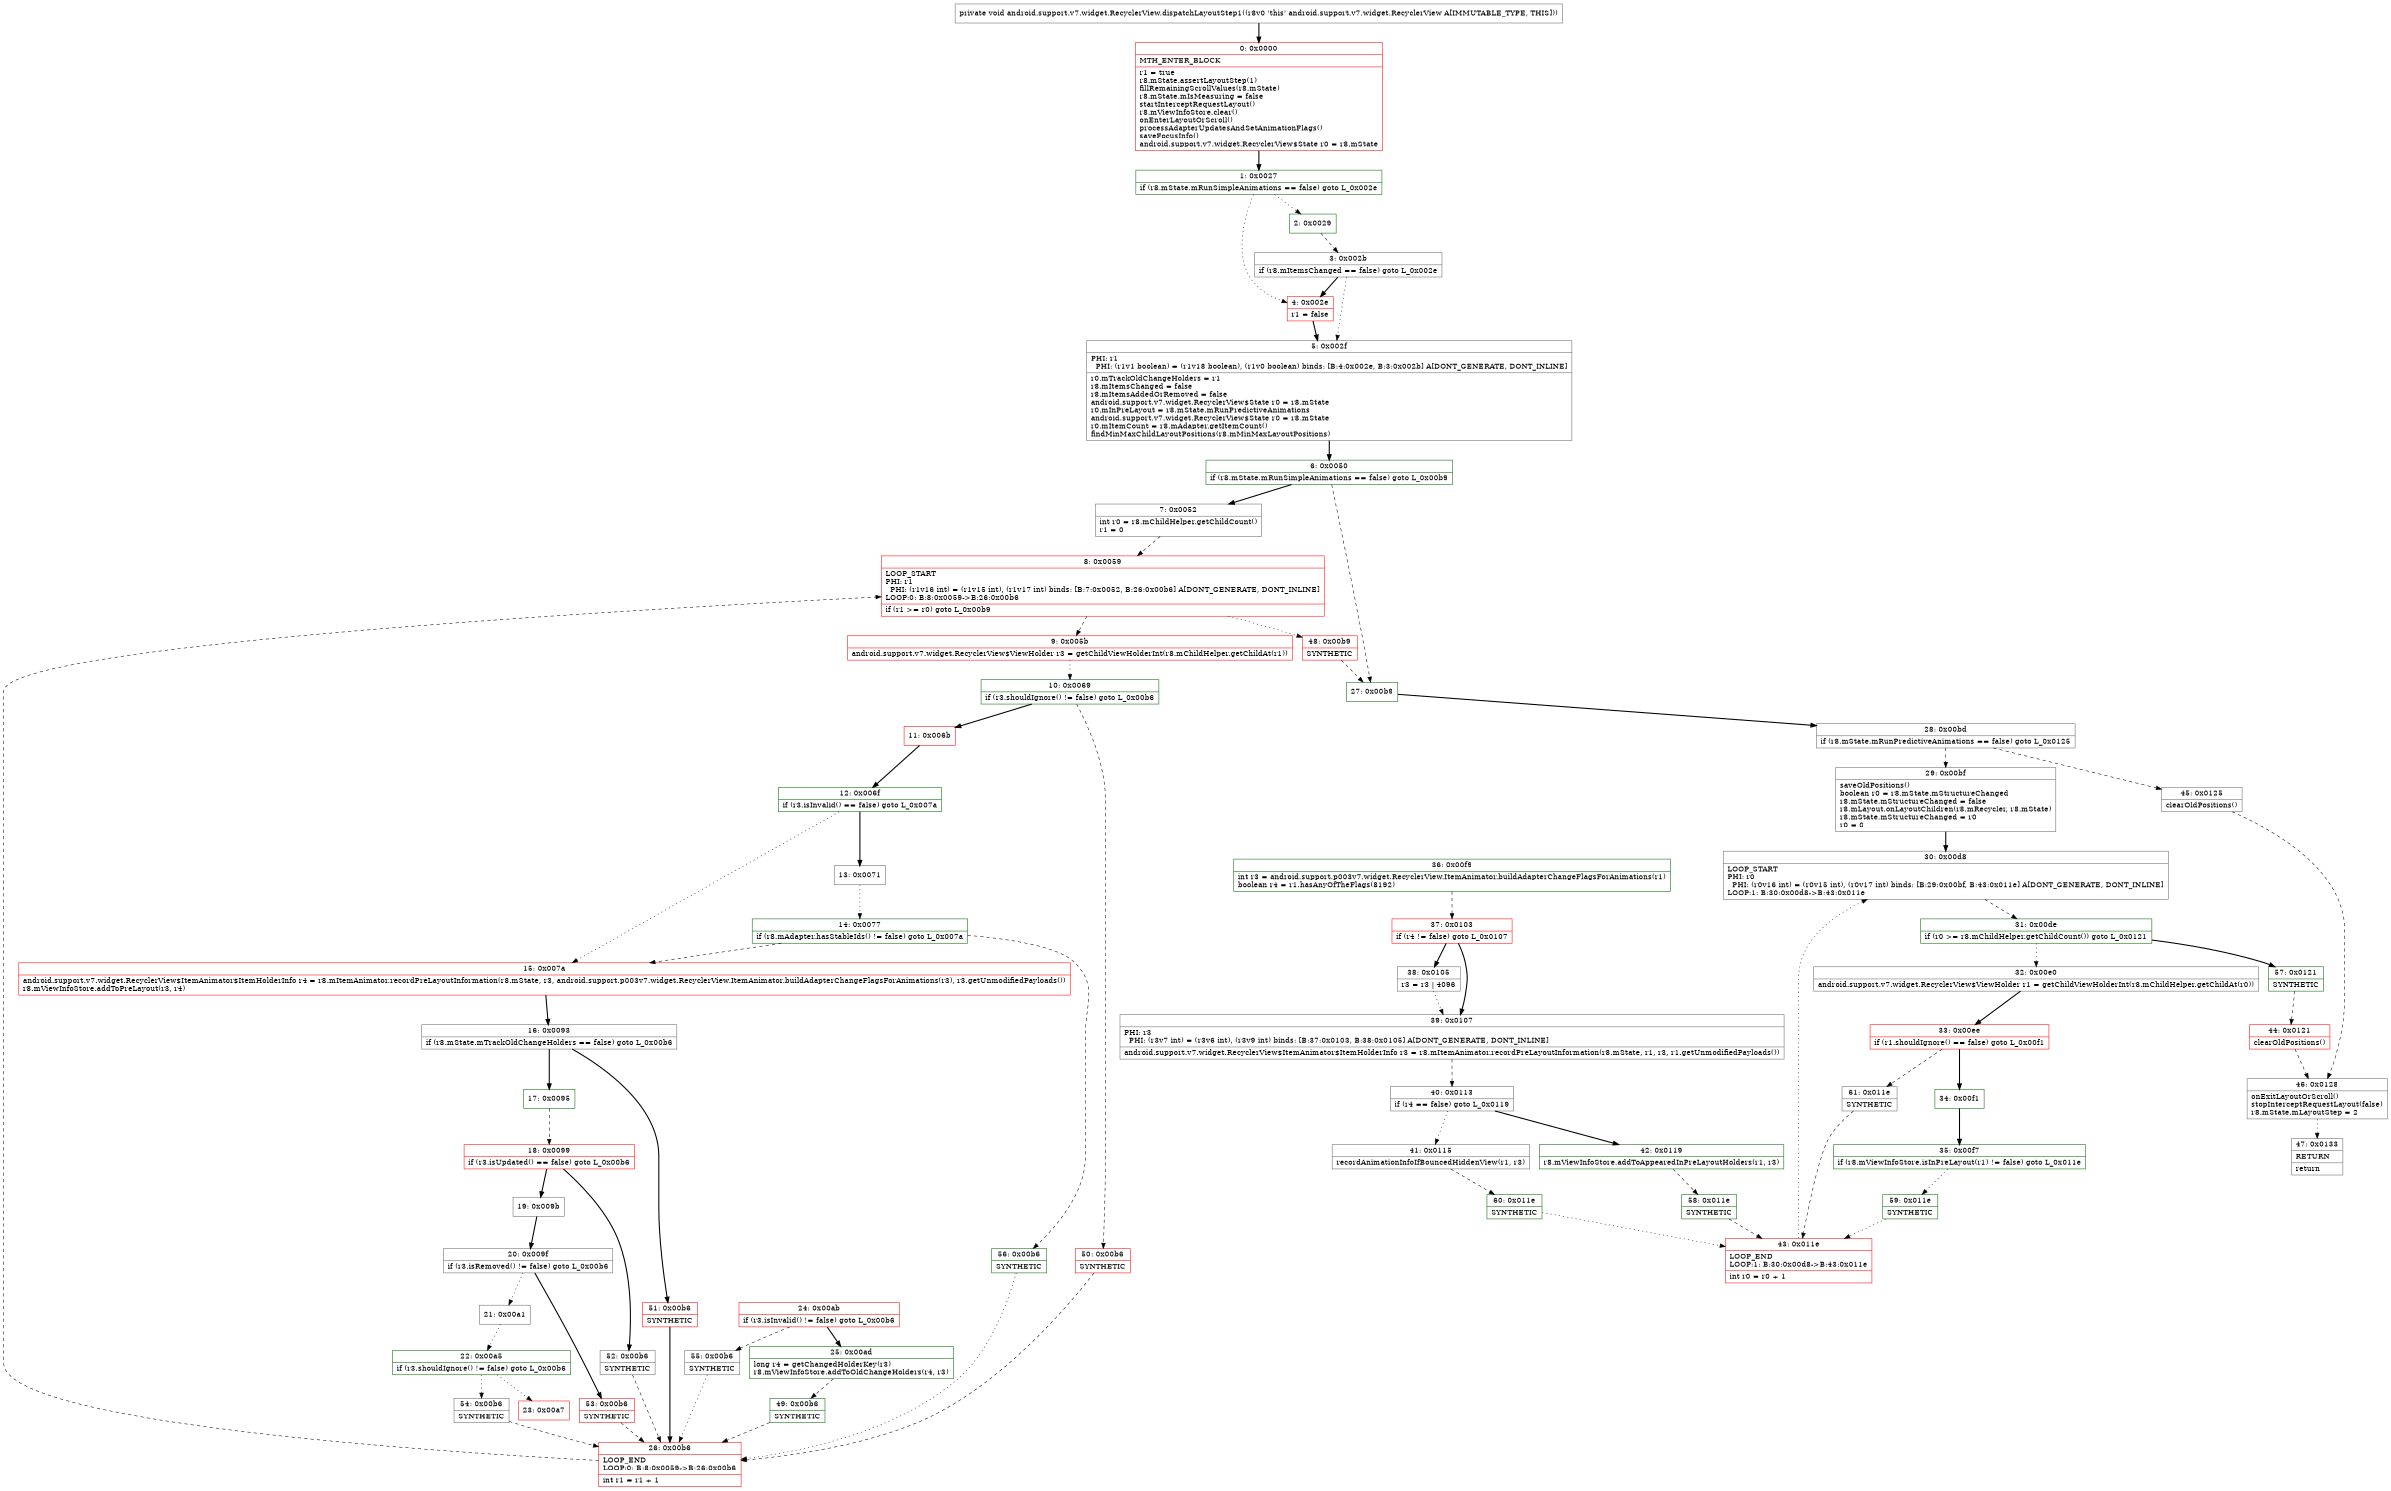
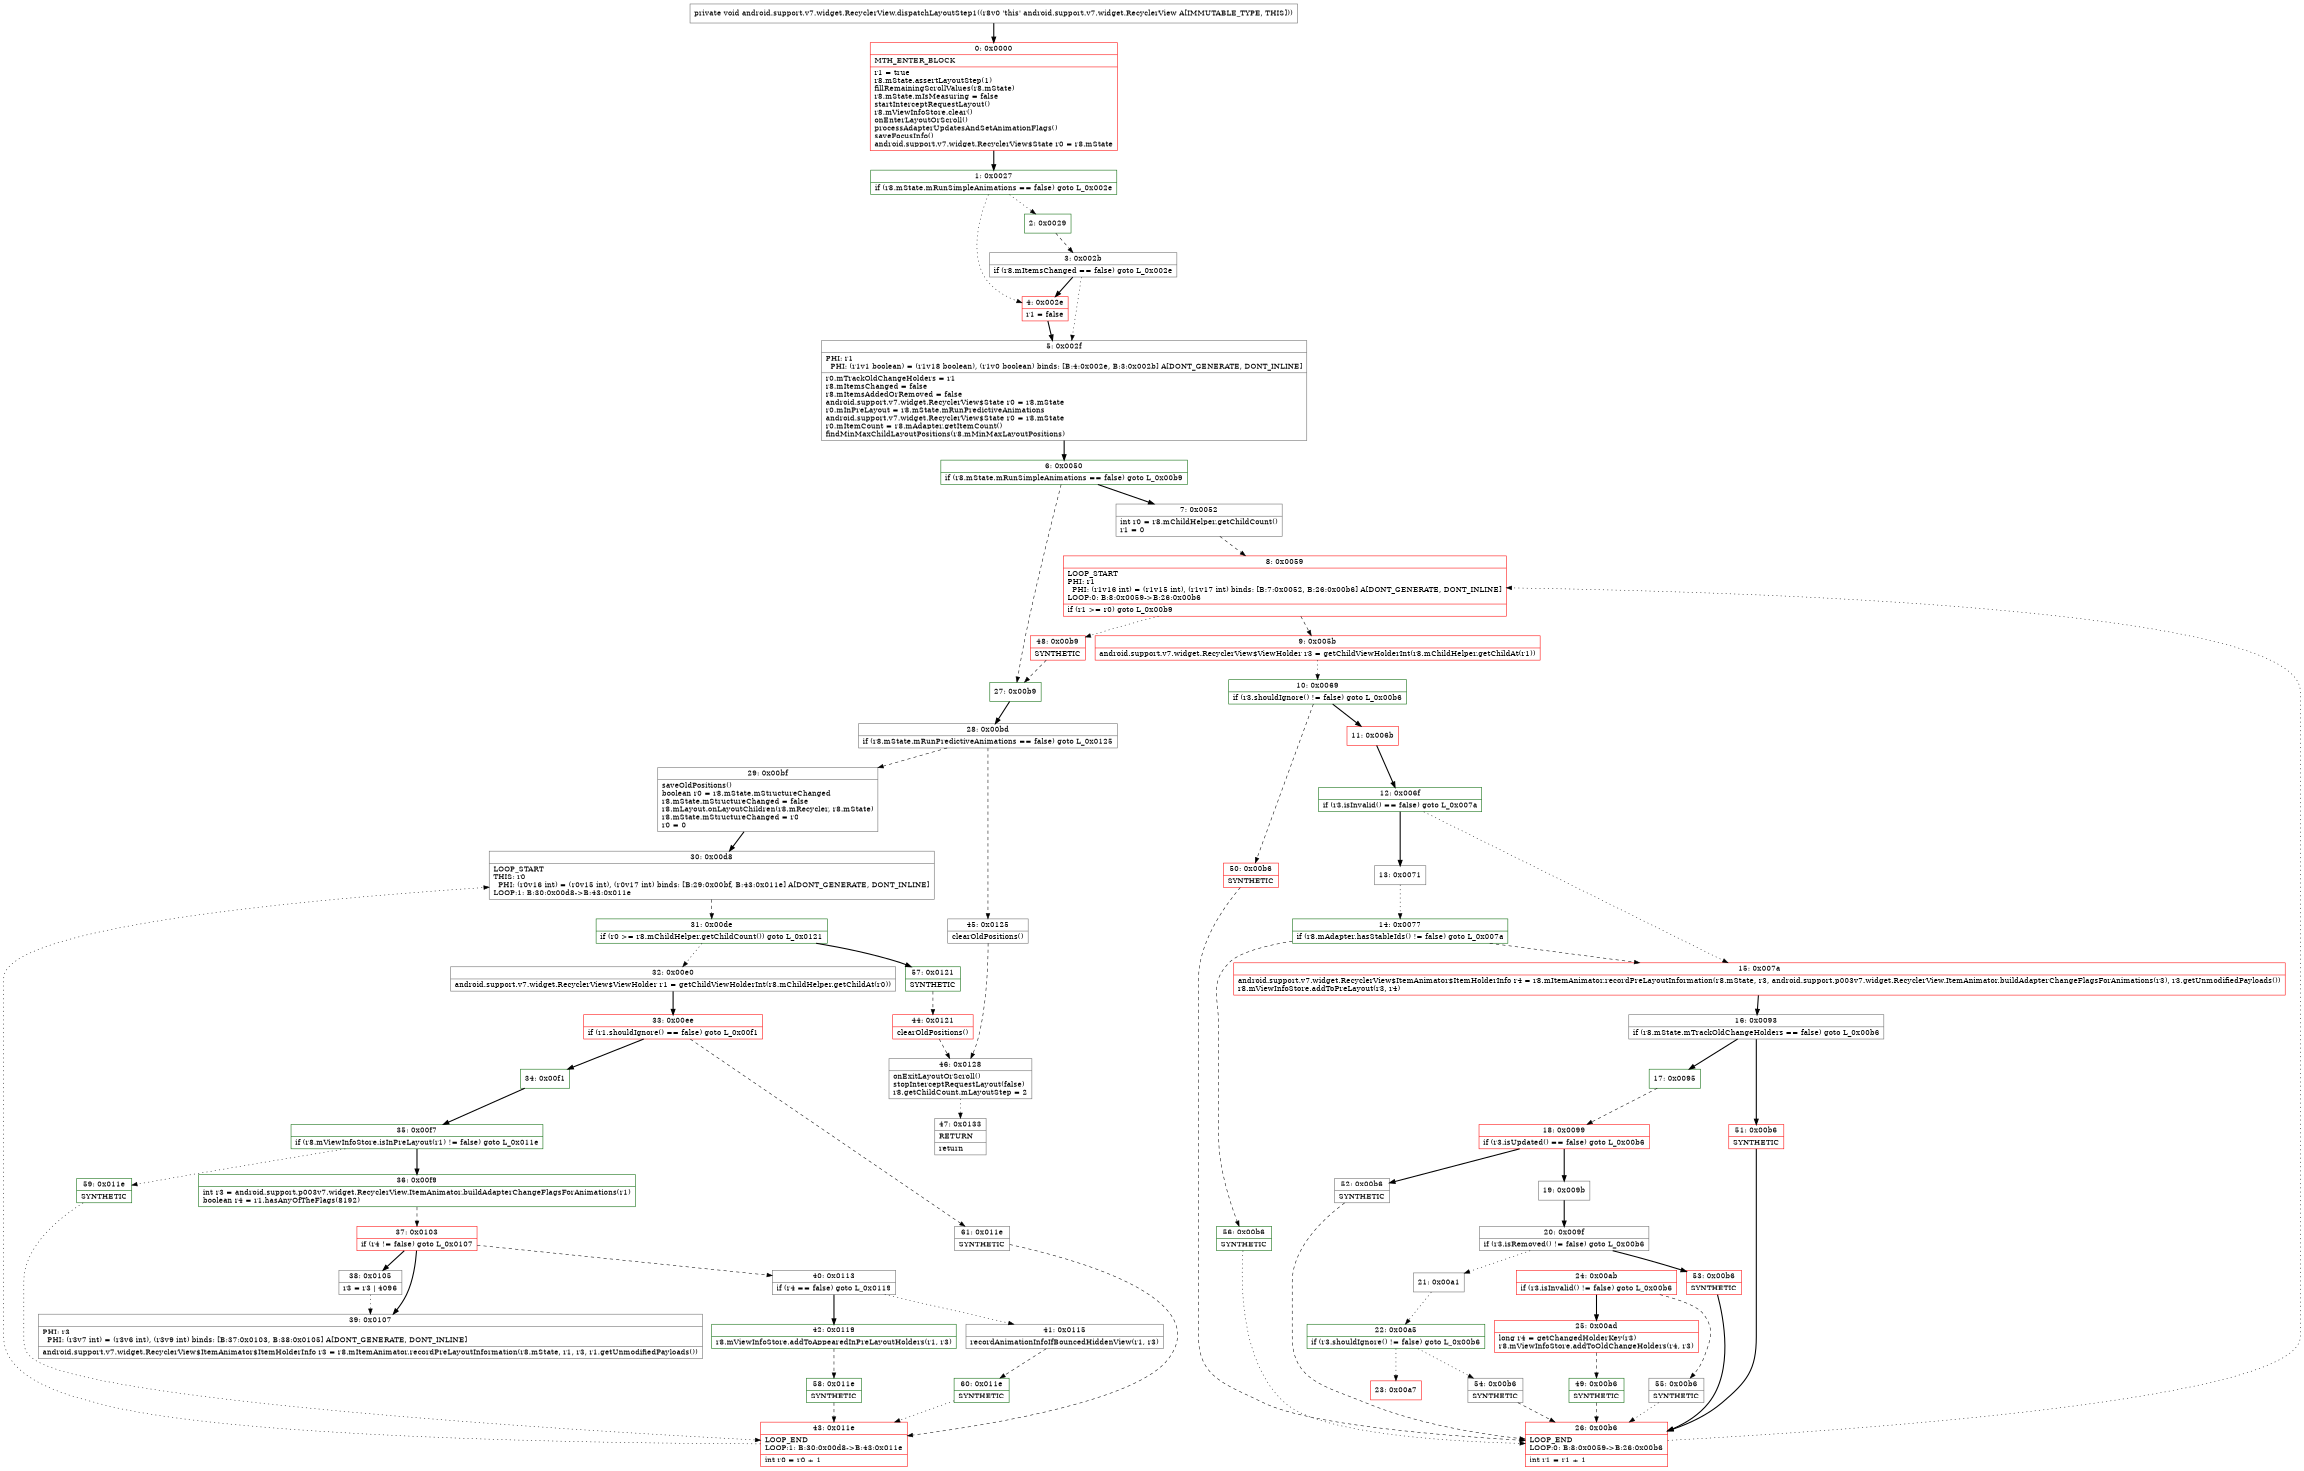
(1743, 877) -> (511, 877)
(4, 892) -> (2300, 935)
(1452, 1070) -> (622, 1260)
(2305, 1113) -> (960, 1092)
none -> (417, 1159)
(851, 1363) -> (1596, 1336)
(630, 1431) -> (1722, 1372)
